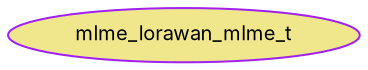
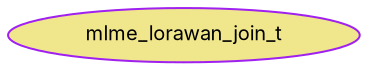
(184, 35) -> (184, 35)
